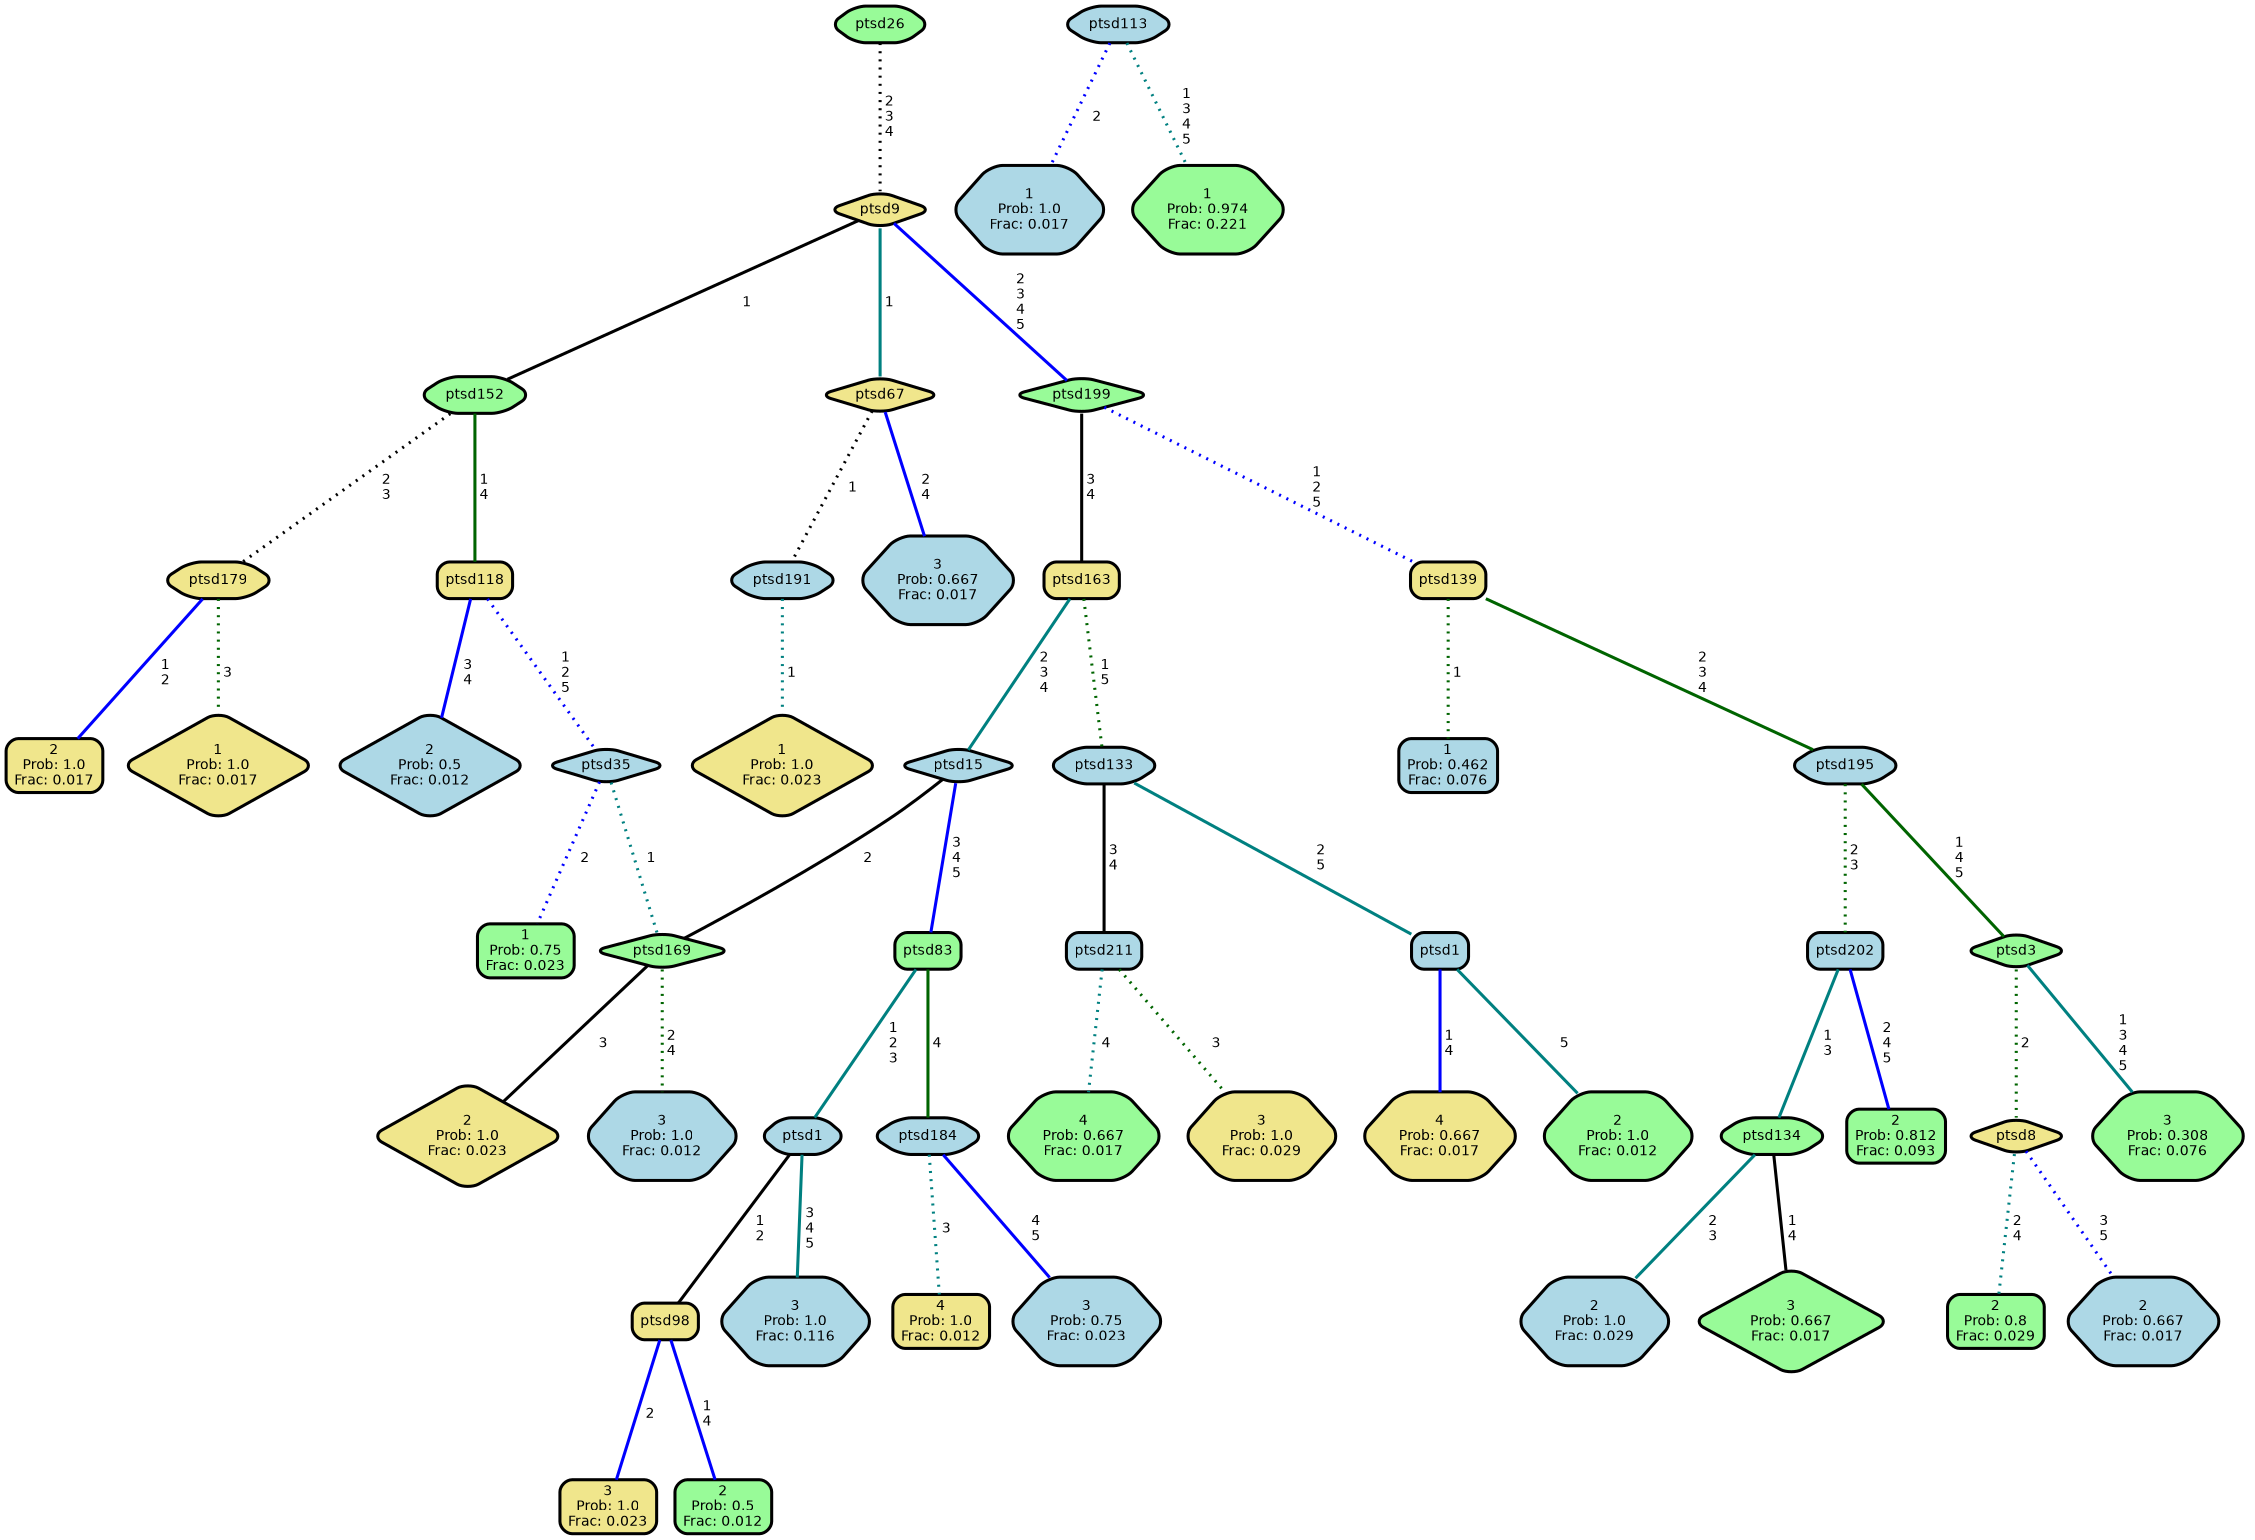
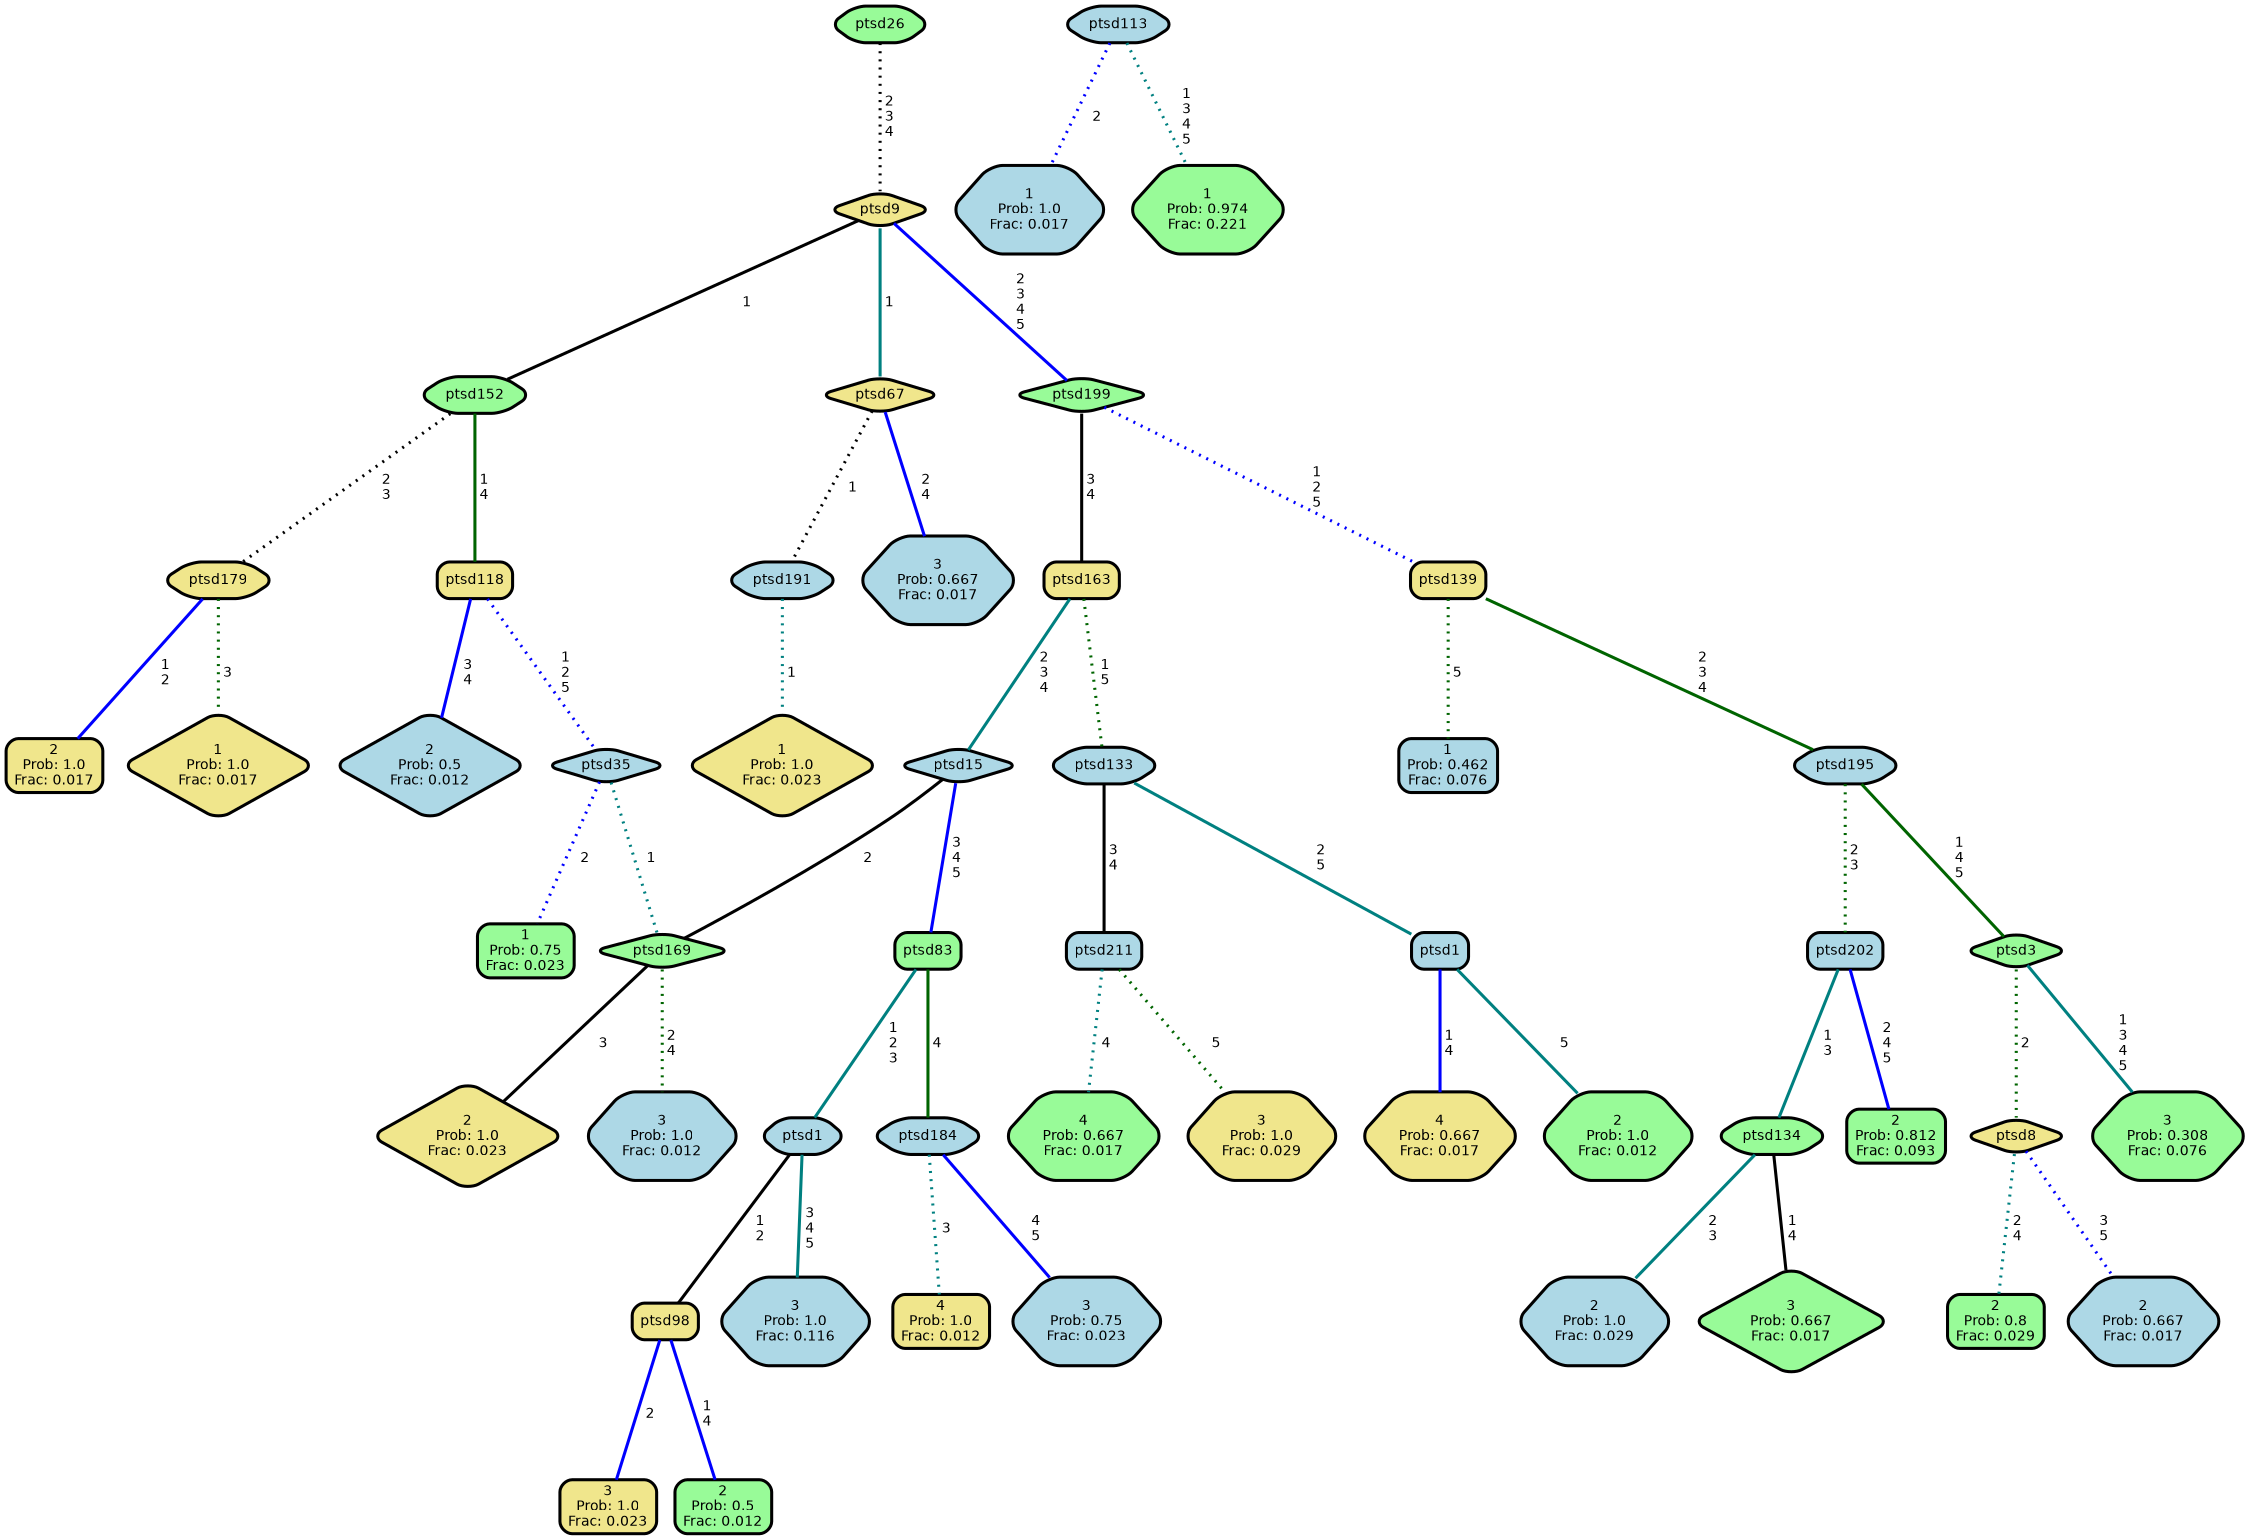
(1455, 673) -> (1455, 673)
(1214, 1044) -> (1214, 1044)
